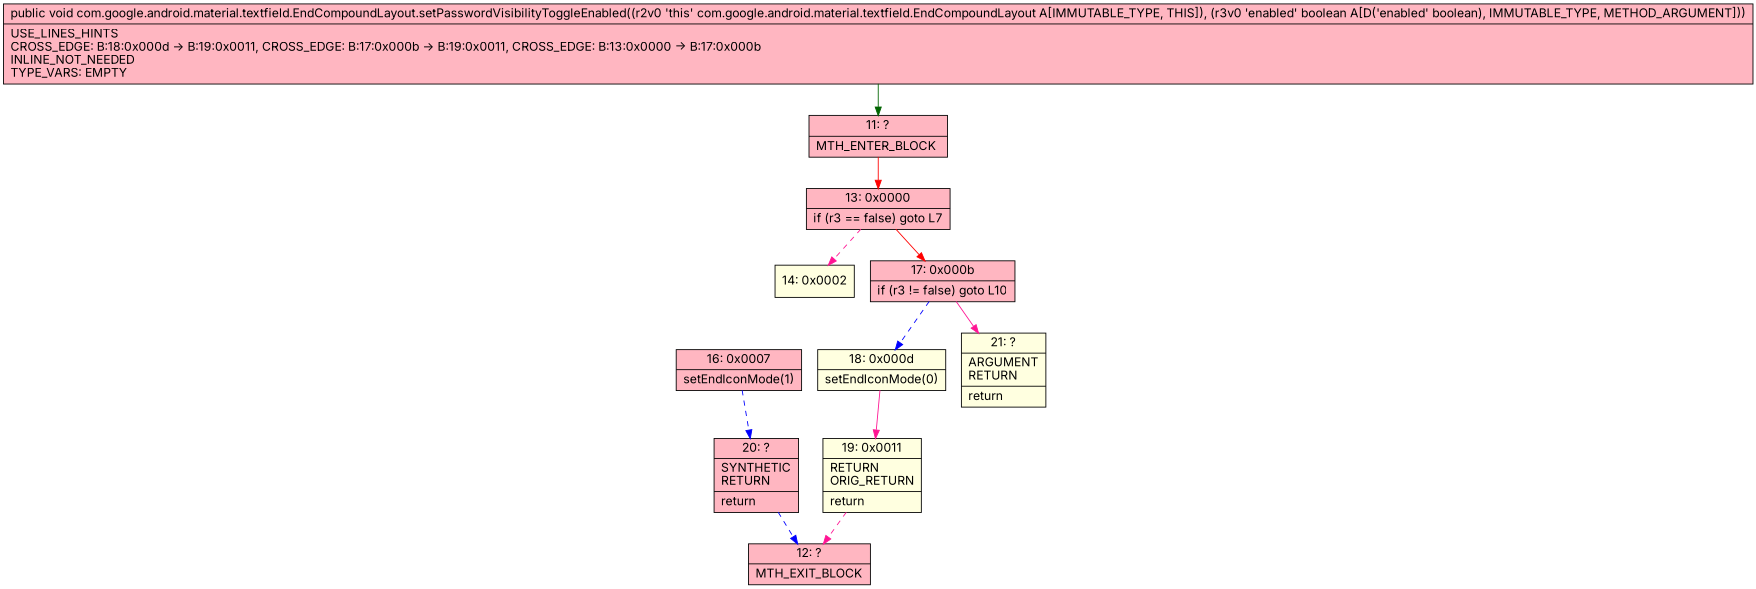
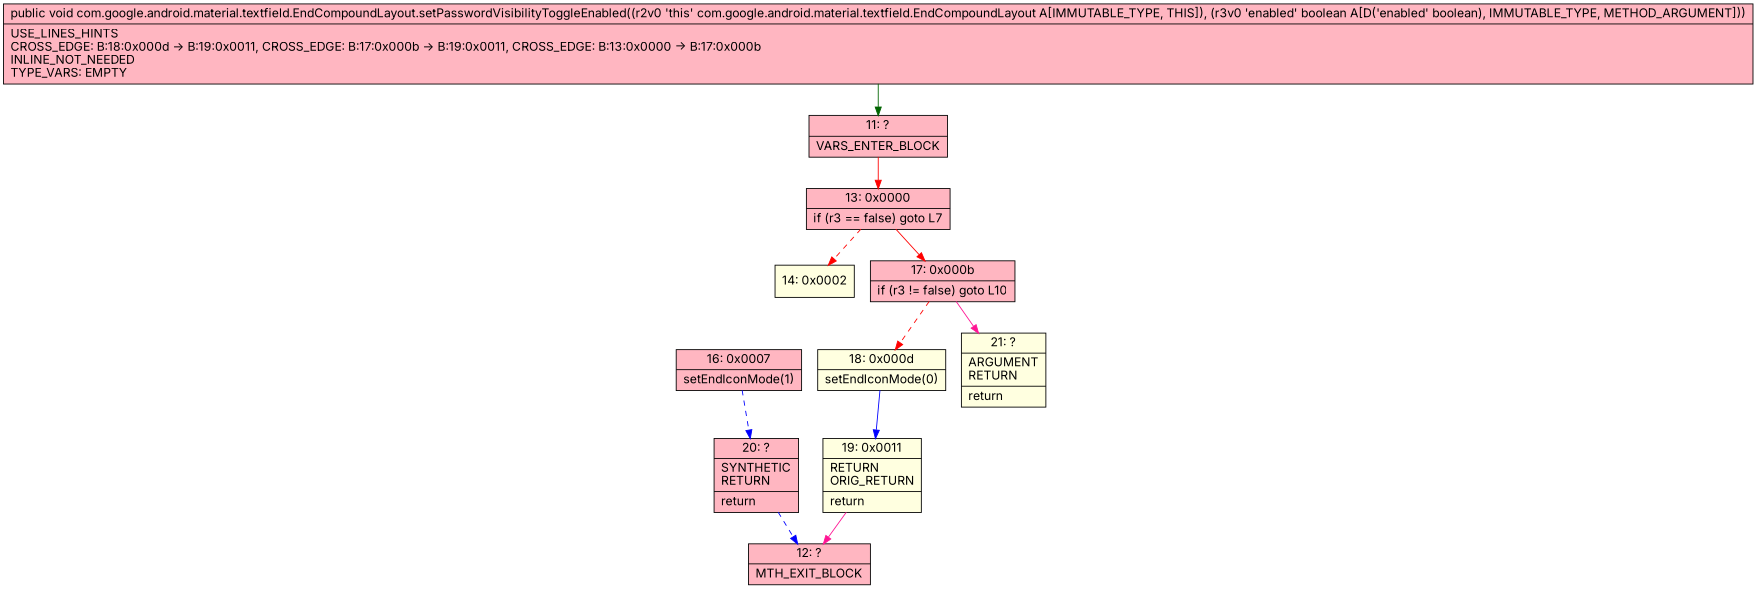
(876, 146) -> (878, 146)
(847, 244) -> (847, 244)
(915, 322) -> (915, 322)
(878, 410) -> (878, 410)
(837, 525) -> (837, 525)
